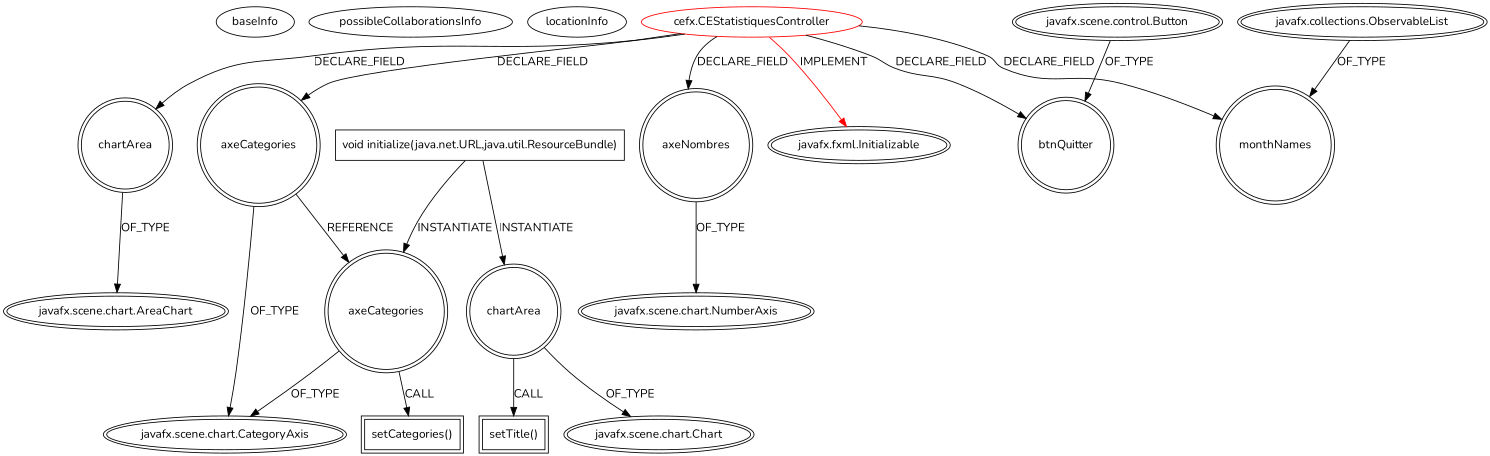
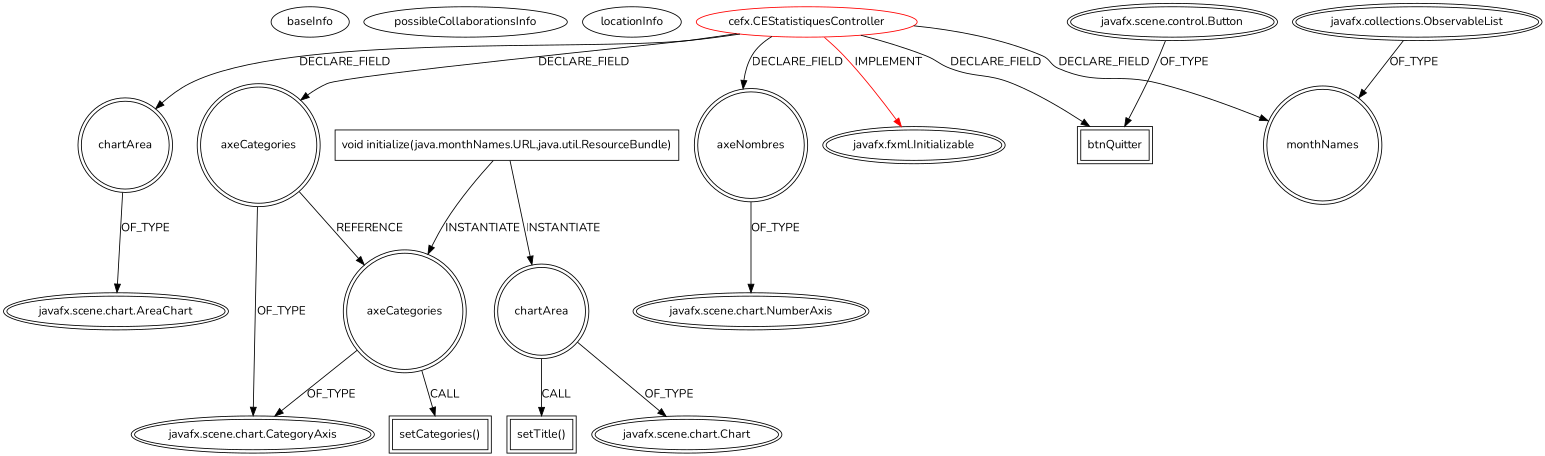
(480, 145) -> (507, 145)
(1066, 145) -> (1115, 145)
